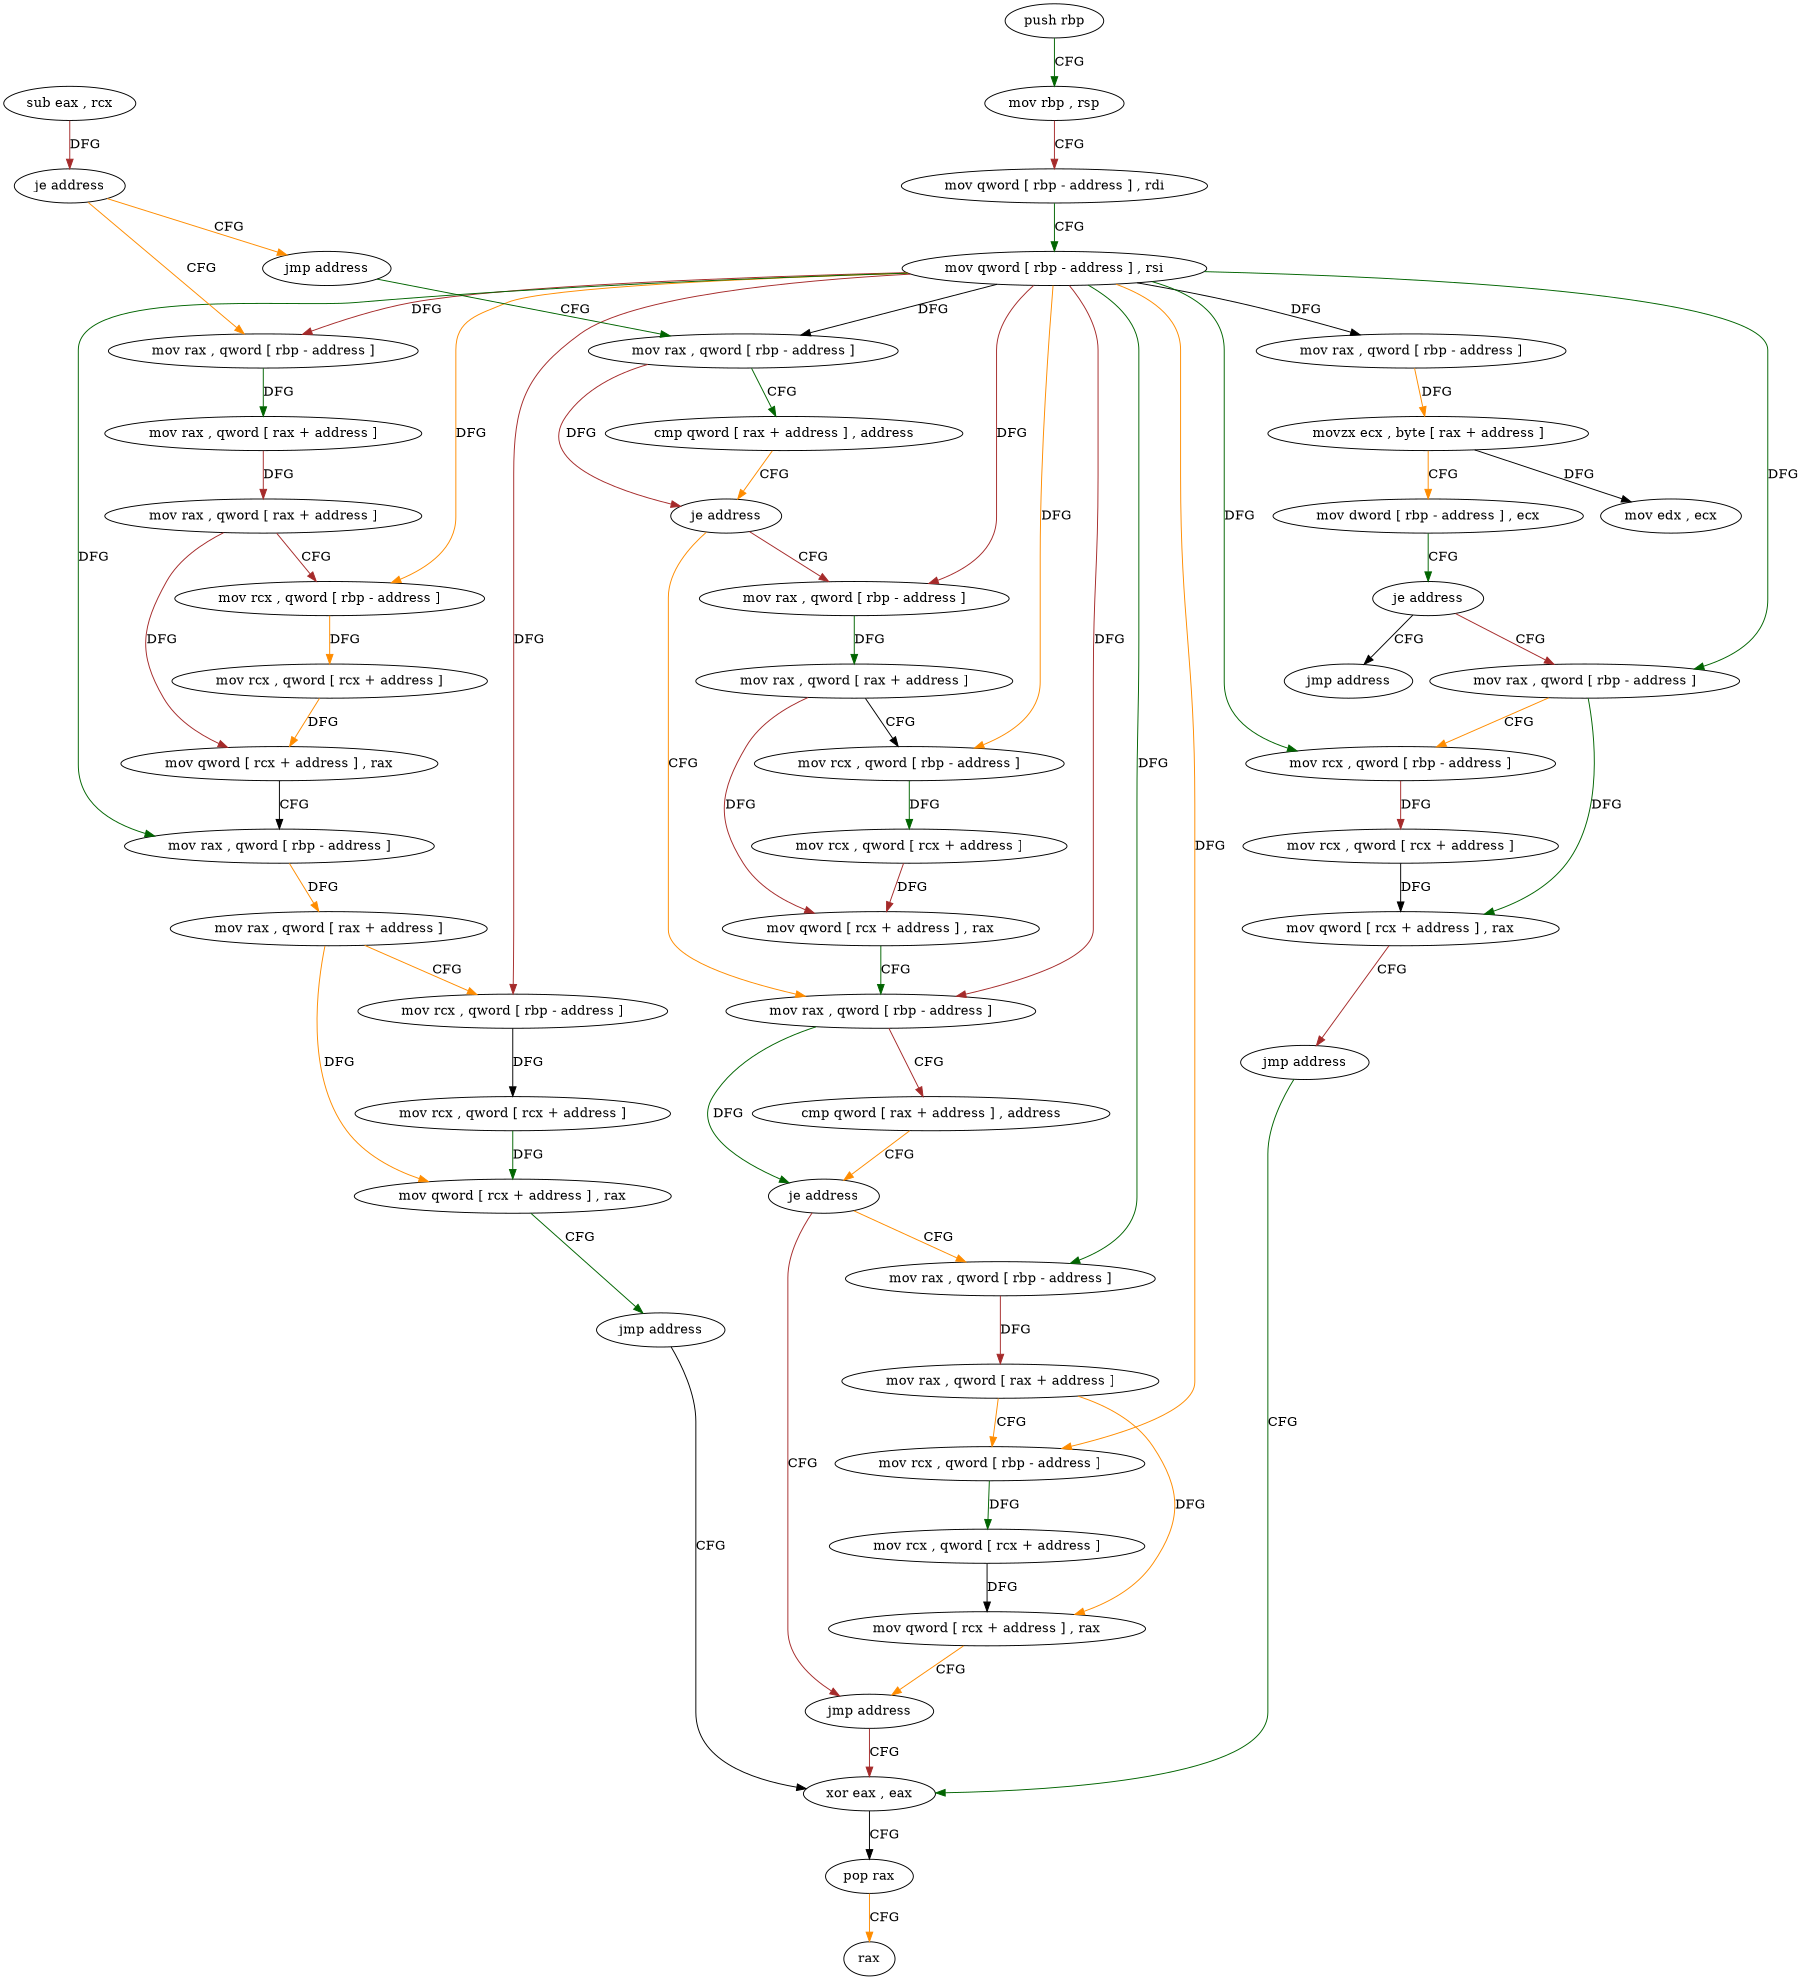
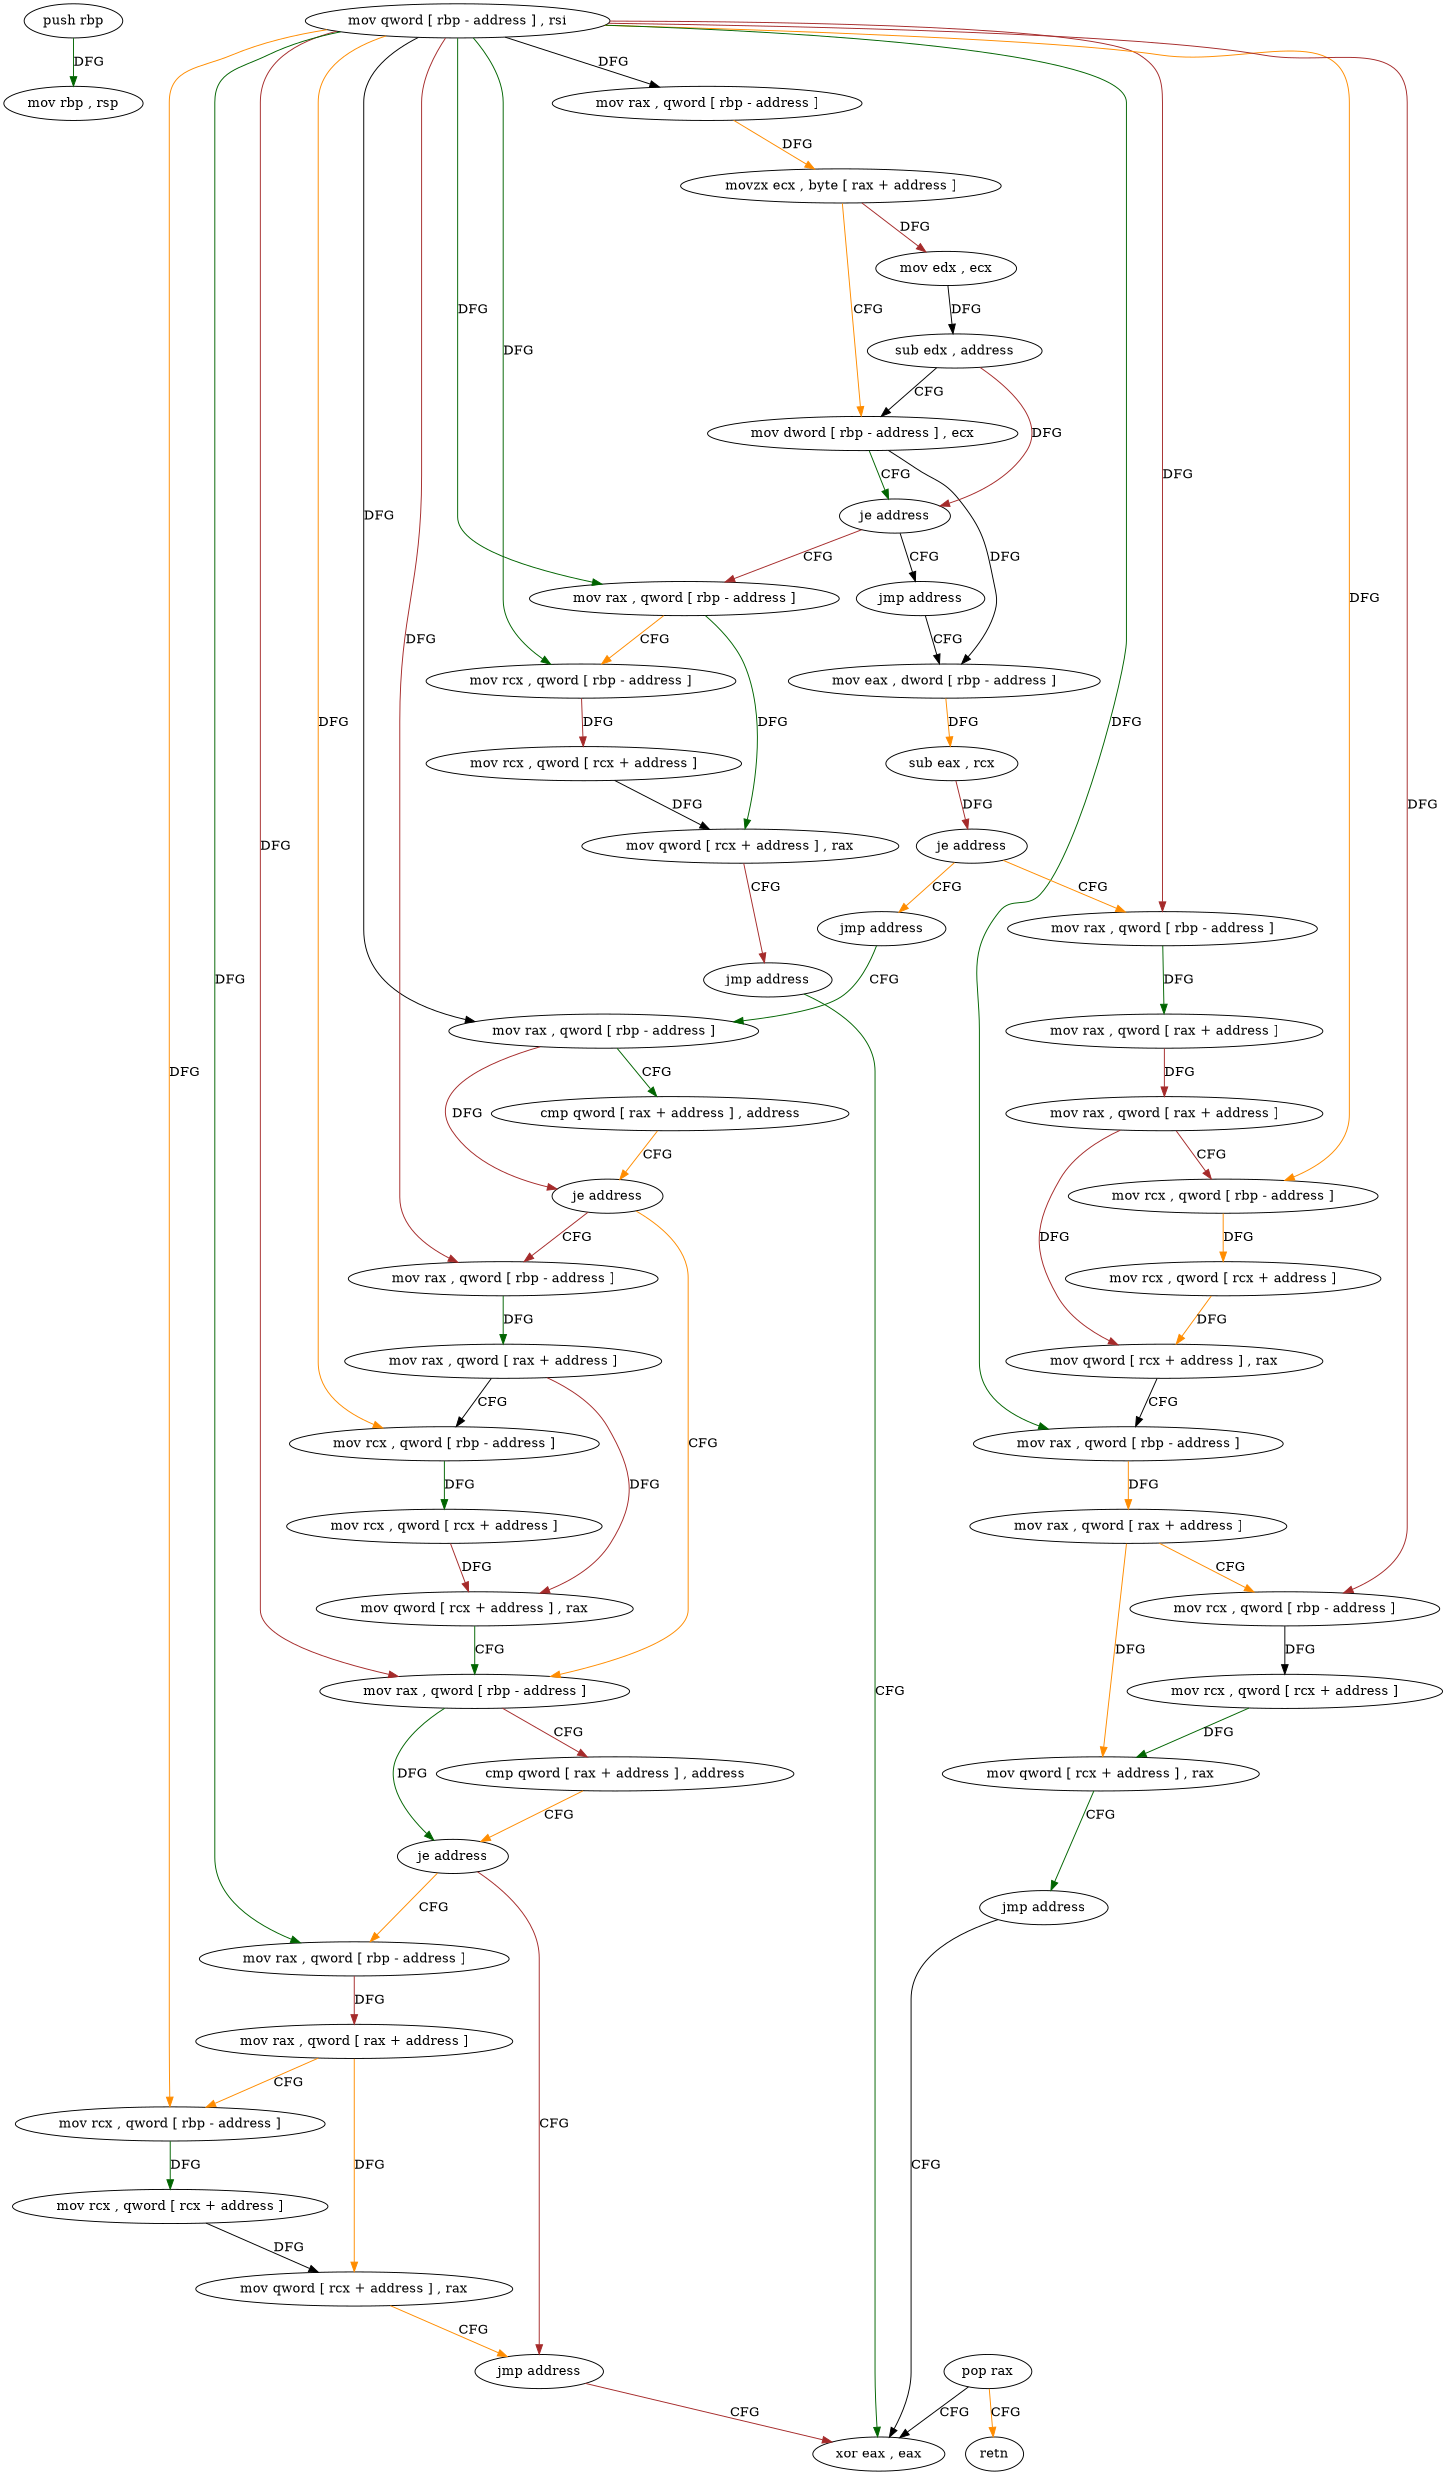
(1070, 62) -> (89, 62)
(1054, 186) -> none
none -> (955, 351)
(1548, 474) -> (890, 225)
none -> (944, 681)
(869, 1830) -> (938, 2409)
(869, 1959) -> (995, 2454)
